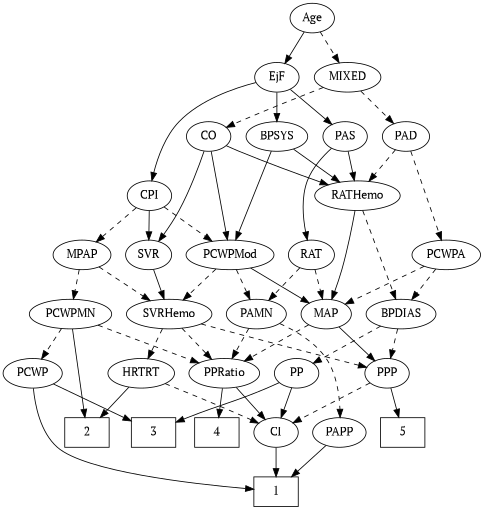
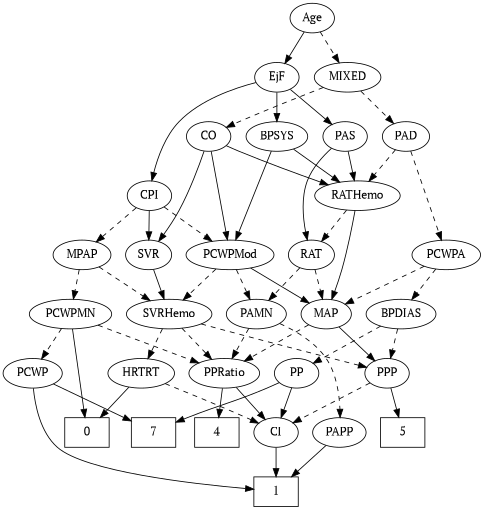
(378, 251) -> (337, 223)
(87, 432) -> (87, 432)
(154, 432) -> (154, 432)
